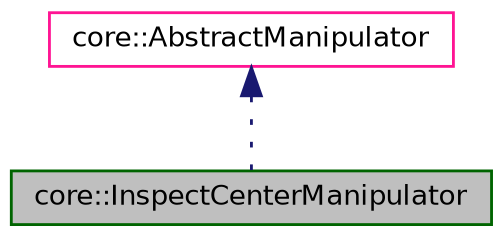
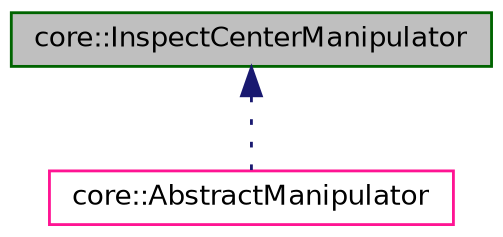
(251, 133) -> (251, 133)
